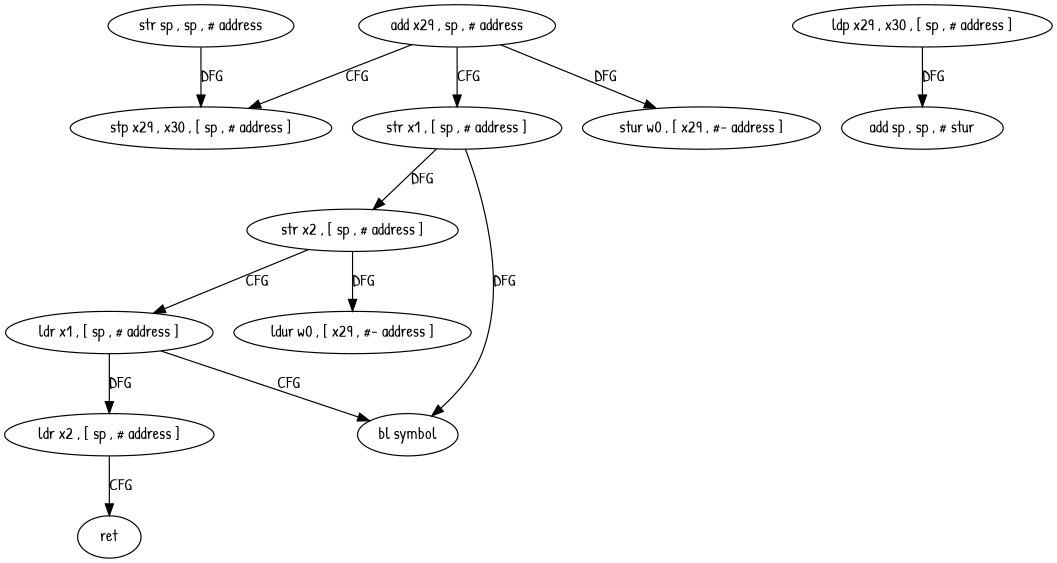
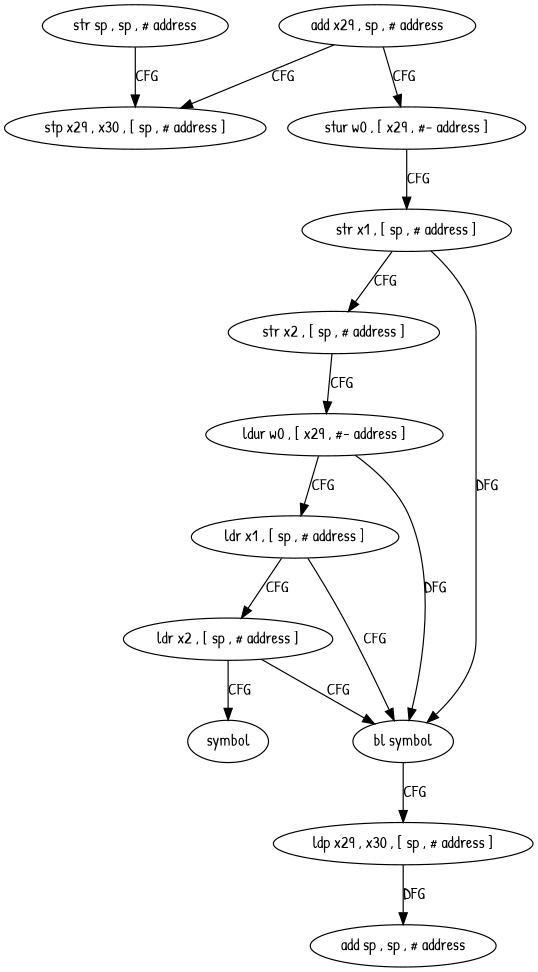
(457, 71) -> (407, 173)
(212, 77) -> (147, 77)
(606, 77) -> (404, 77)
(922, 128) -> (403, 946)
(422, 179) -> (386, 281)
(237, 279) -> (311, 480)
(364, 281) -> (342, 384)
(120, 384) -> (277, 588)
(109, 537) -> (228, 741)
none -> (423, 571)
none -> (313, 689)
none -> (403, 787)
